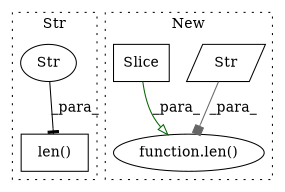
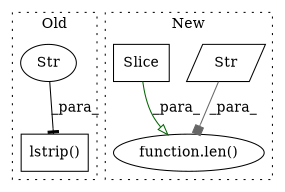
(55, 24) -> (55, 24)
(55, 153) -> (55, 153)
